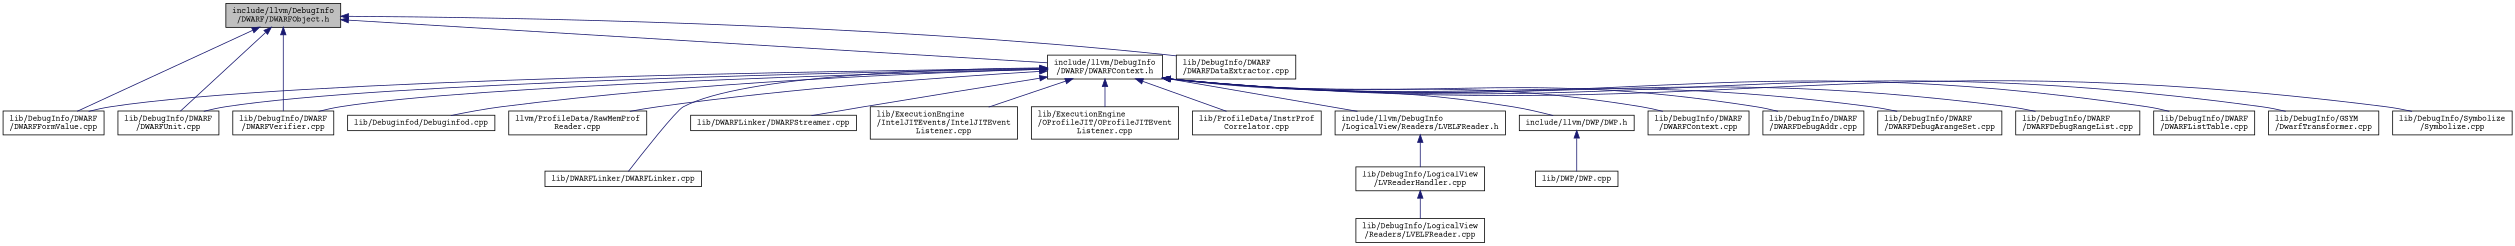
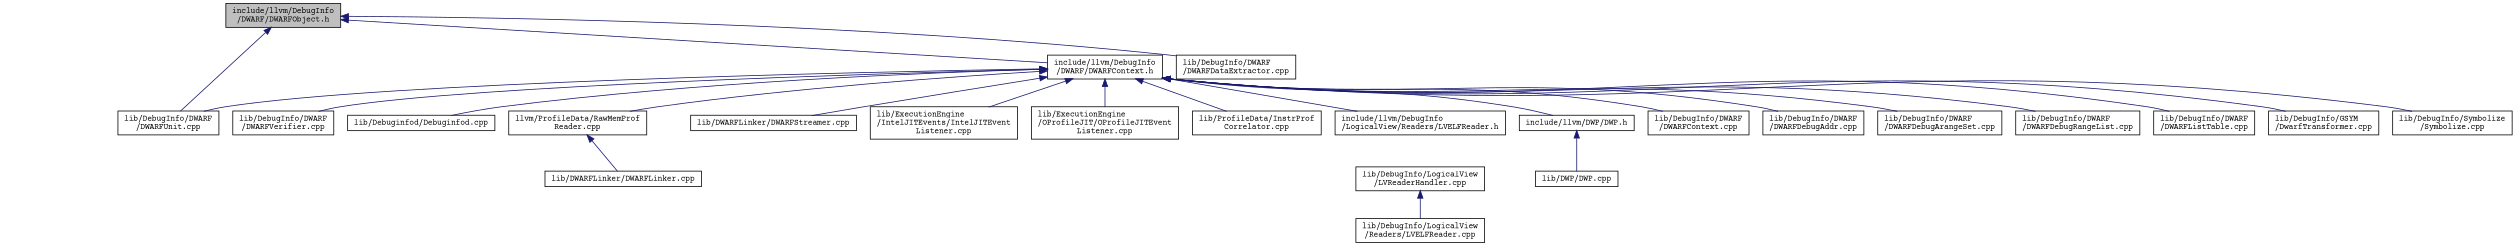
(283, 73) -> none
(740, 90) -> (605, 156)
(54, 123) -> none
(1420, 155) -> none
